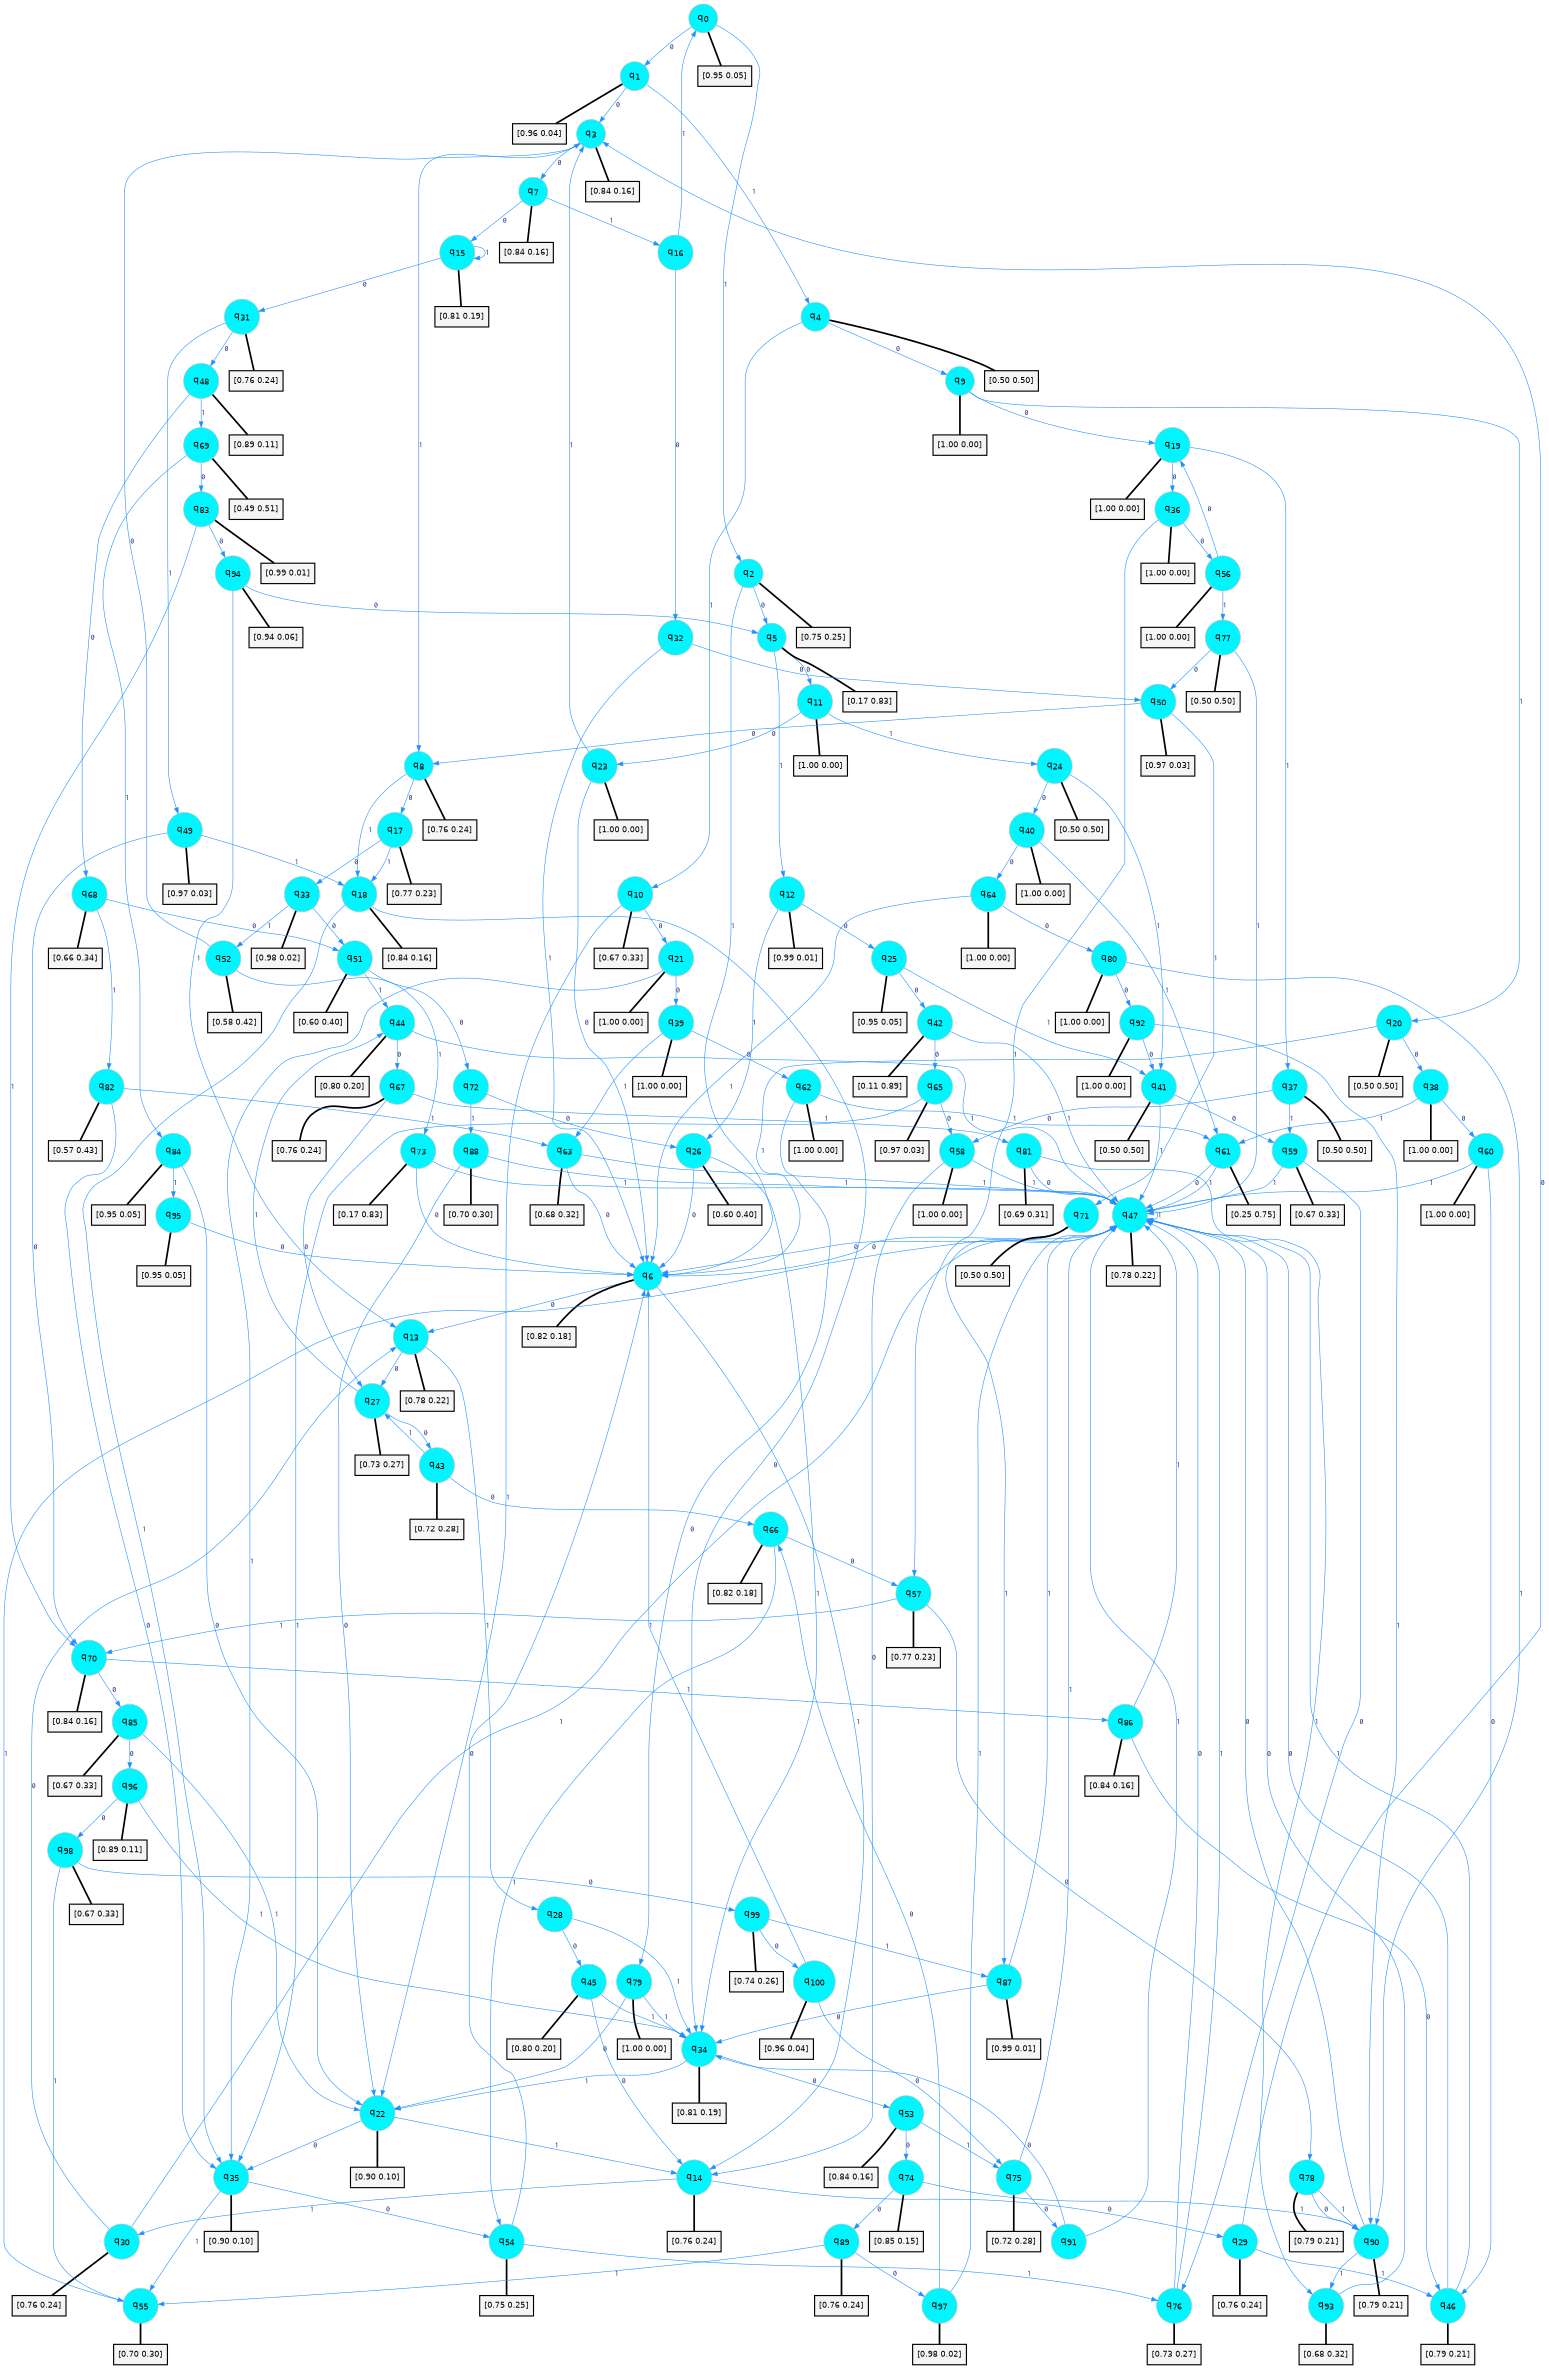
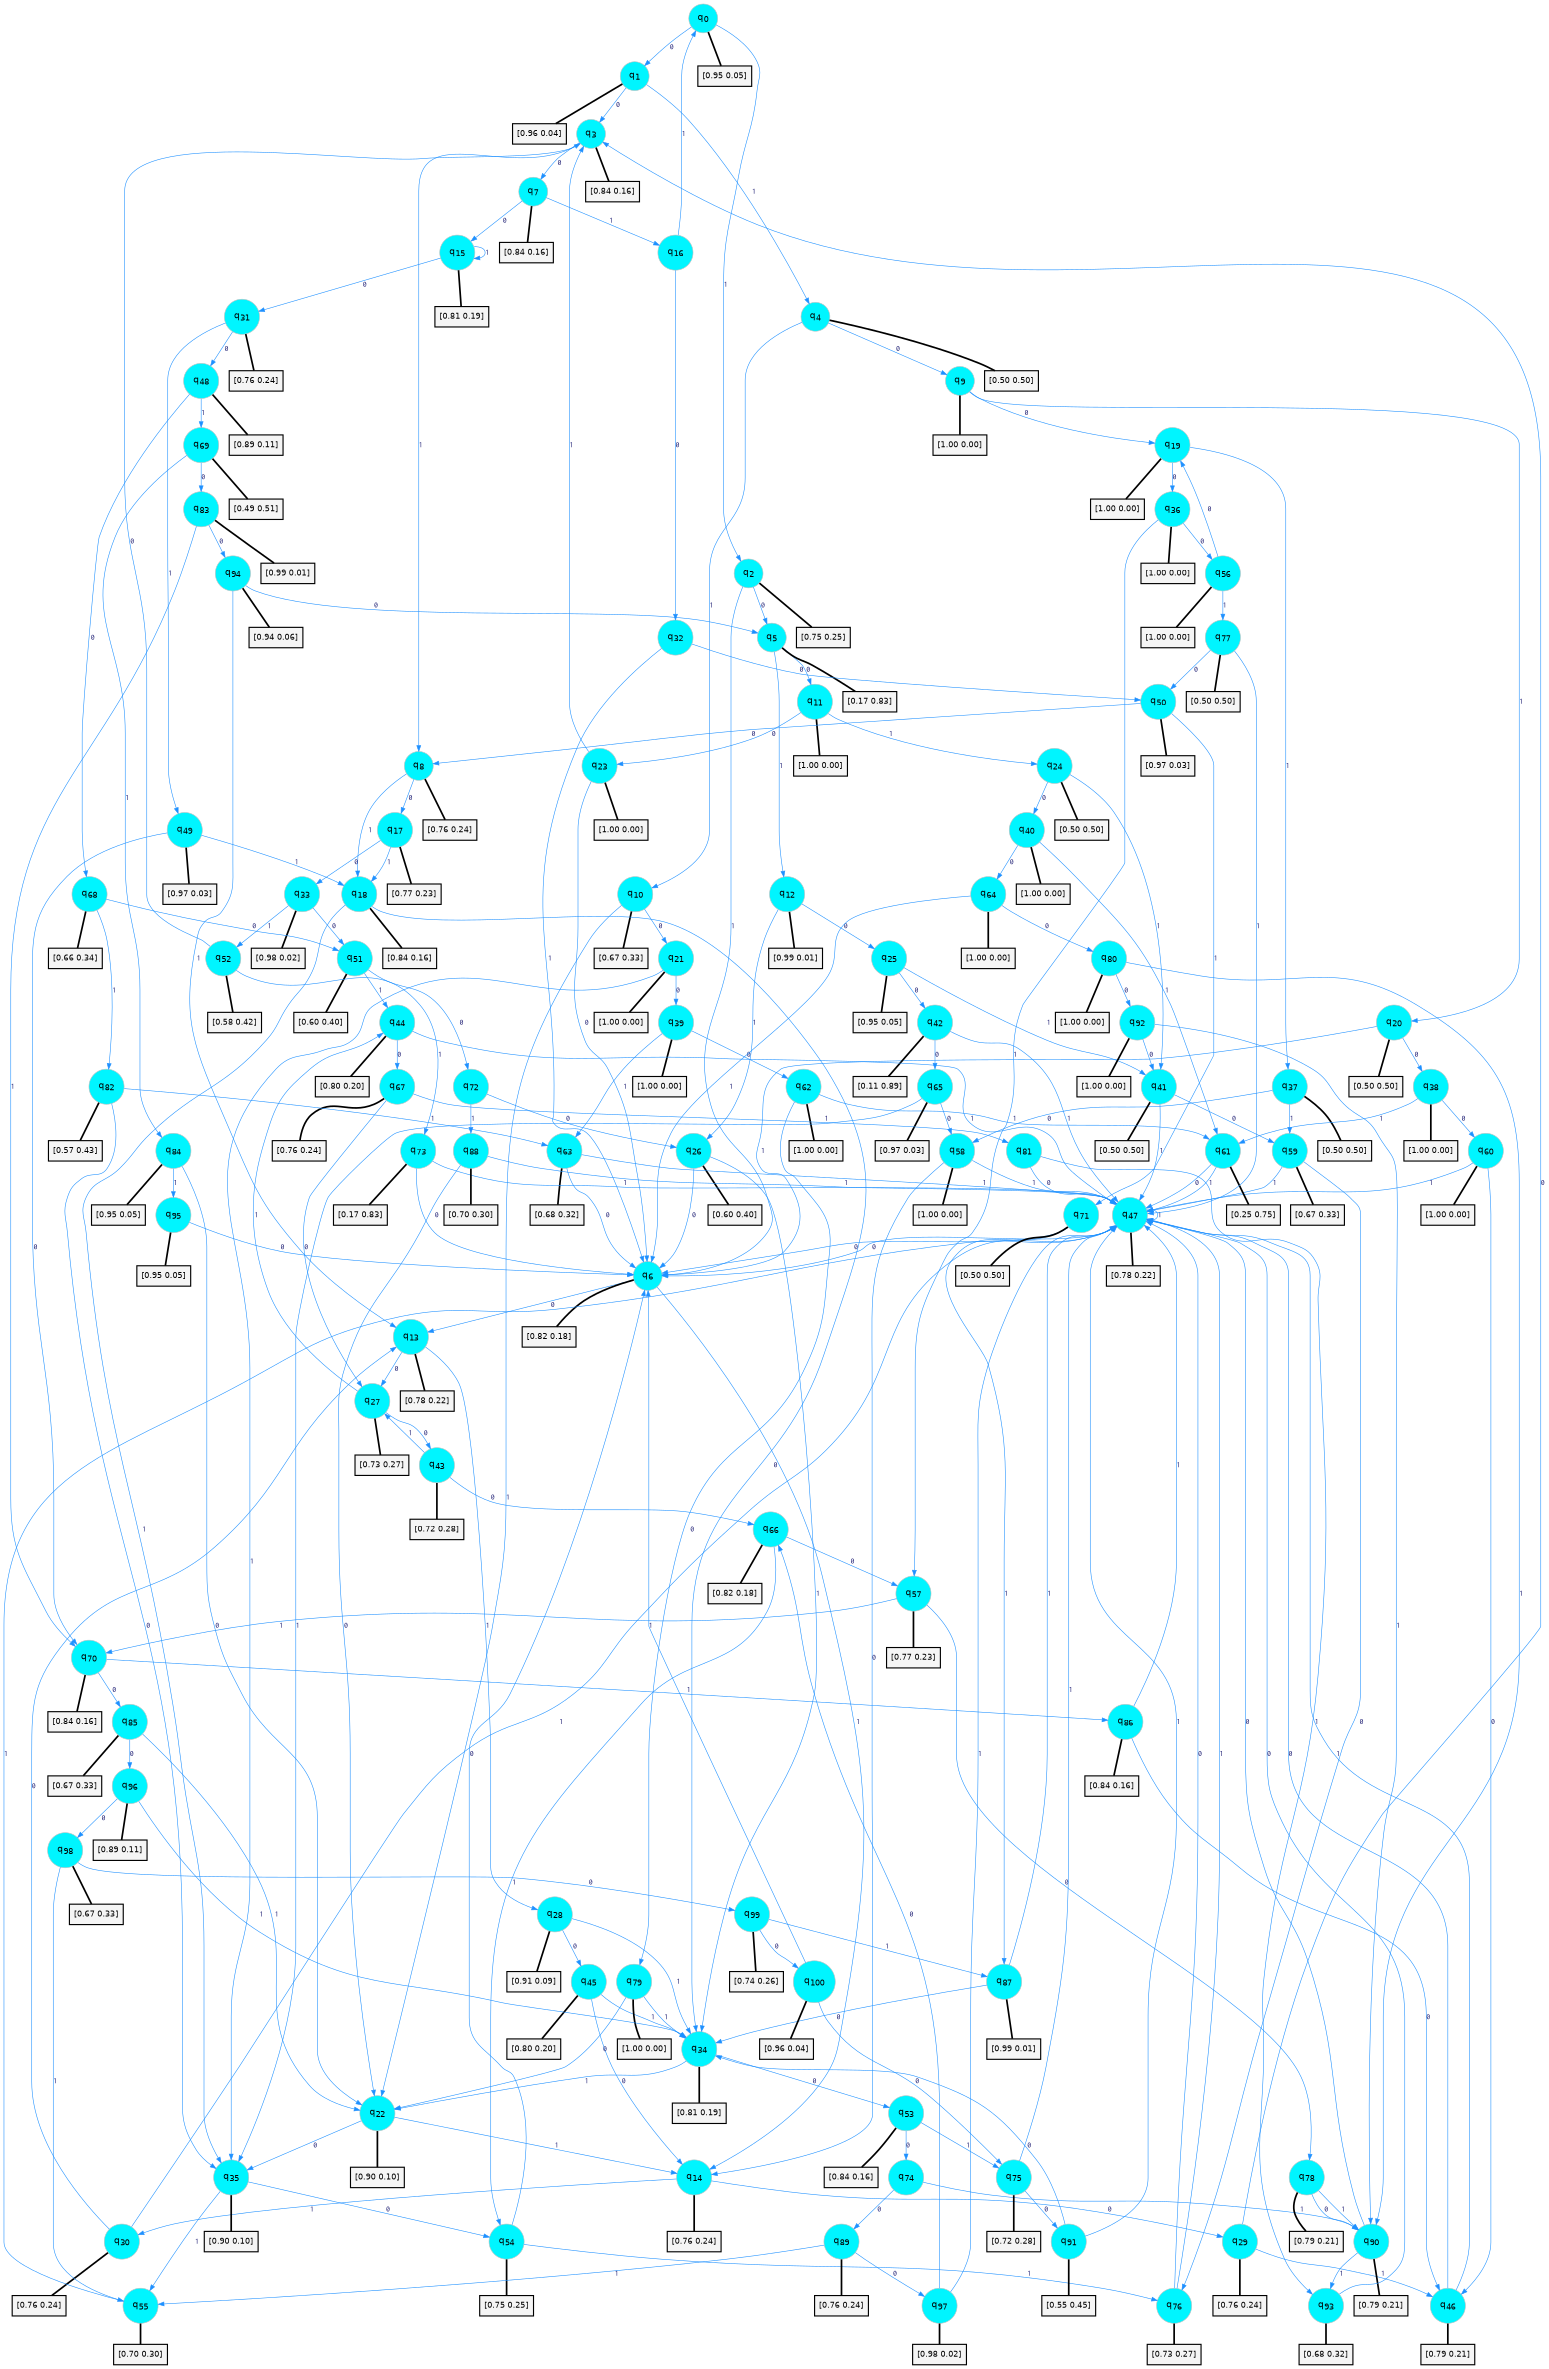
(1026, 1215) -> none
none -> (534, 1982)
(896, 2242) -> none
none -> (1069, 2306)
